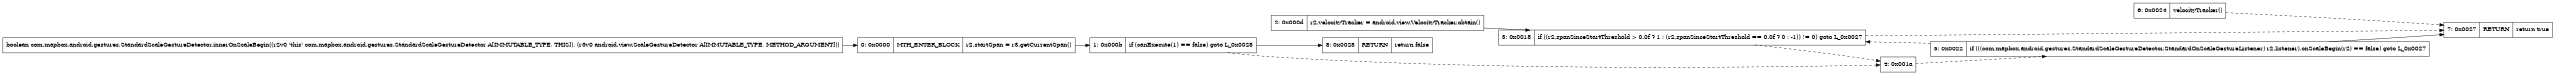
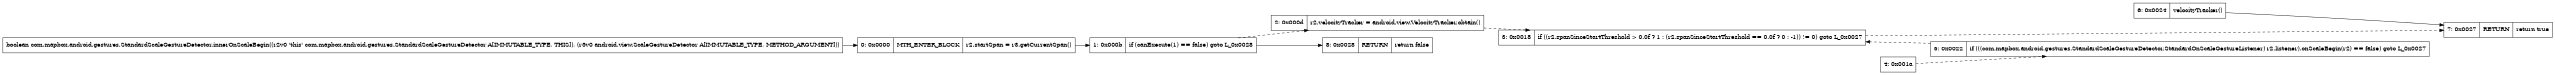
(2333, 18) -> (2333, 18)
(1505, 29) -> (1505, 29)
(2384, 38) -> none
(1816, 52) -> none
(1552, 67) -> (1271, 34)
